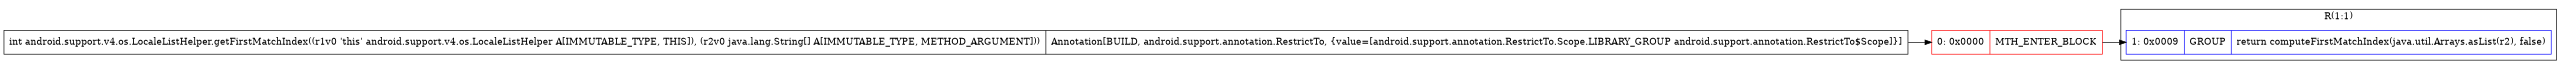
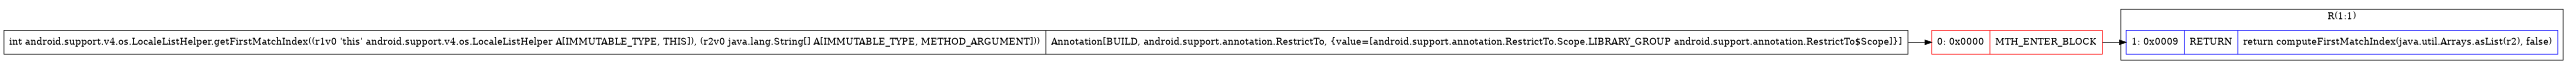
(2208, 42) -> (2211, 42)
